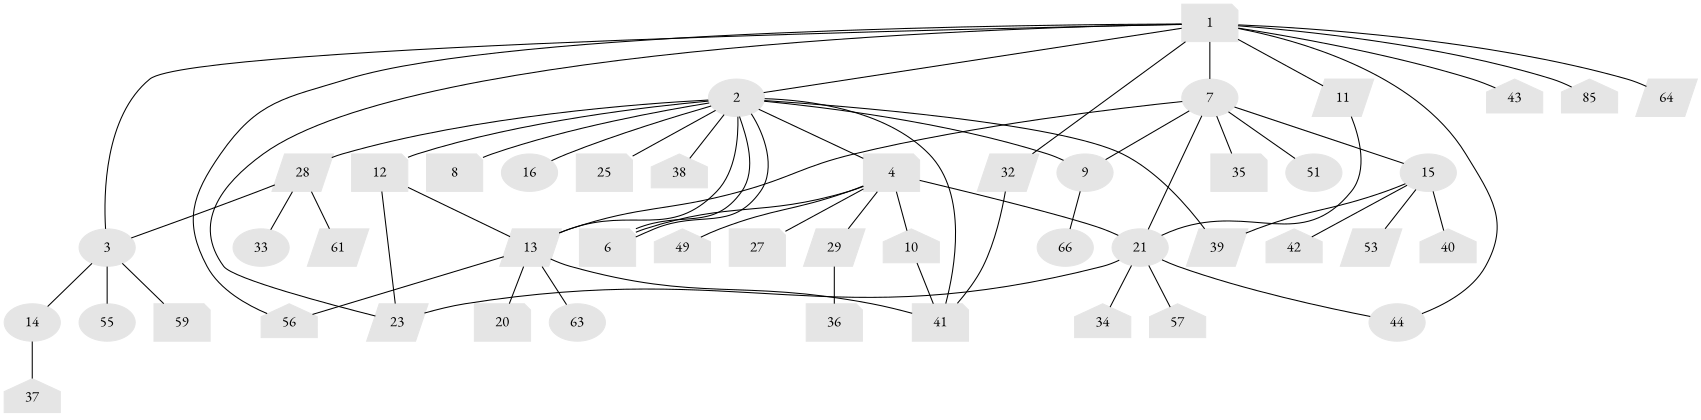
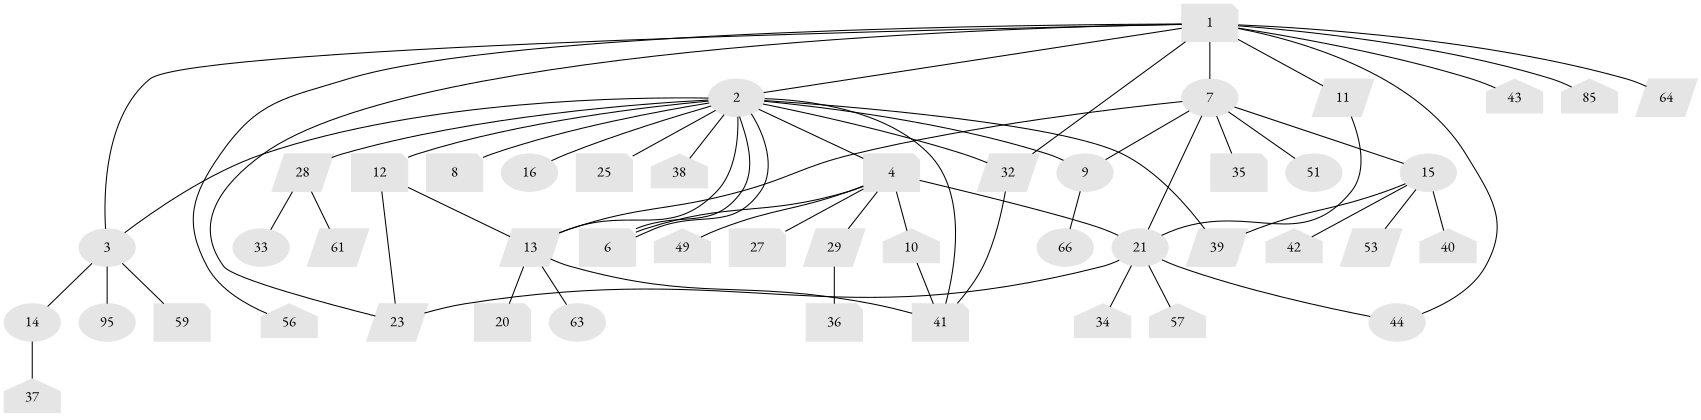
none -> (876, 130)
(203, 212) -> (404, 120)
(408, 286) -> none
(107, 322) -> (107, 322)
